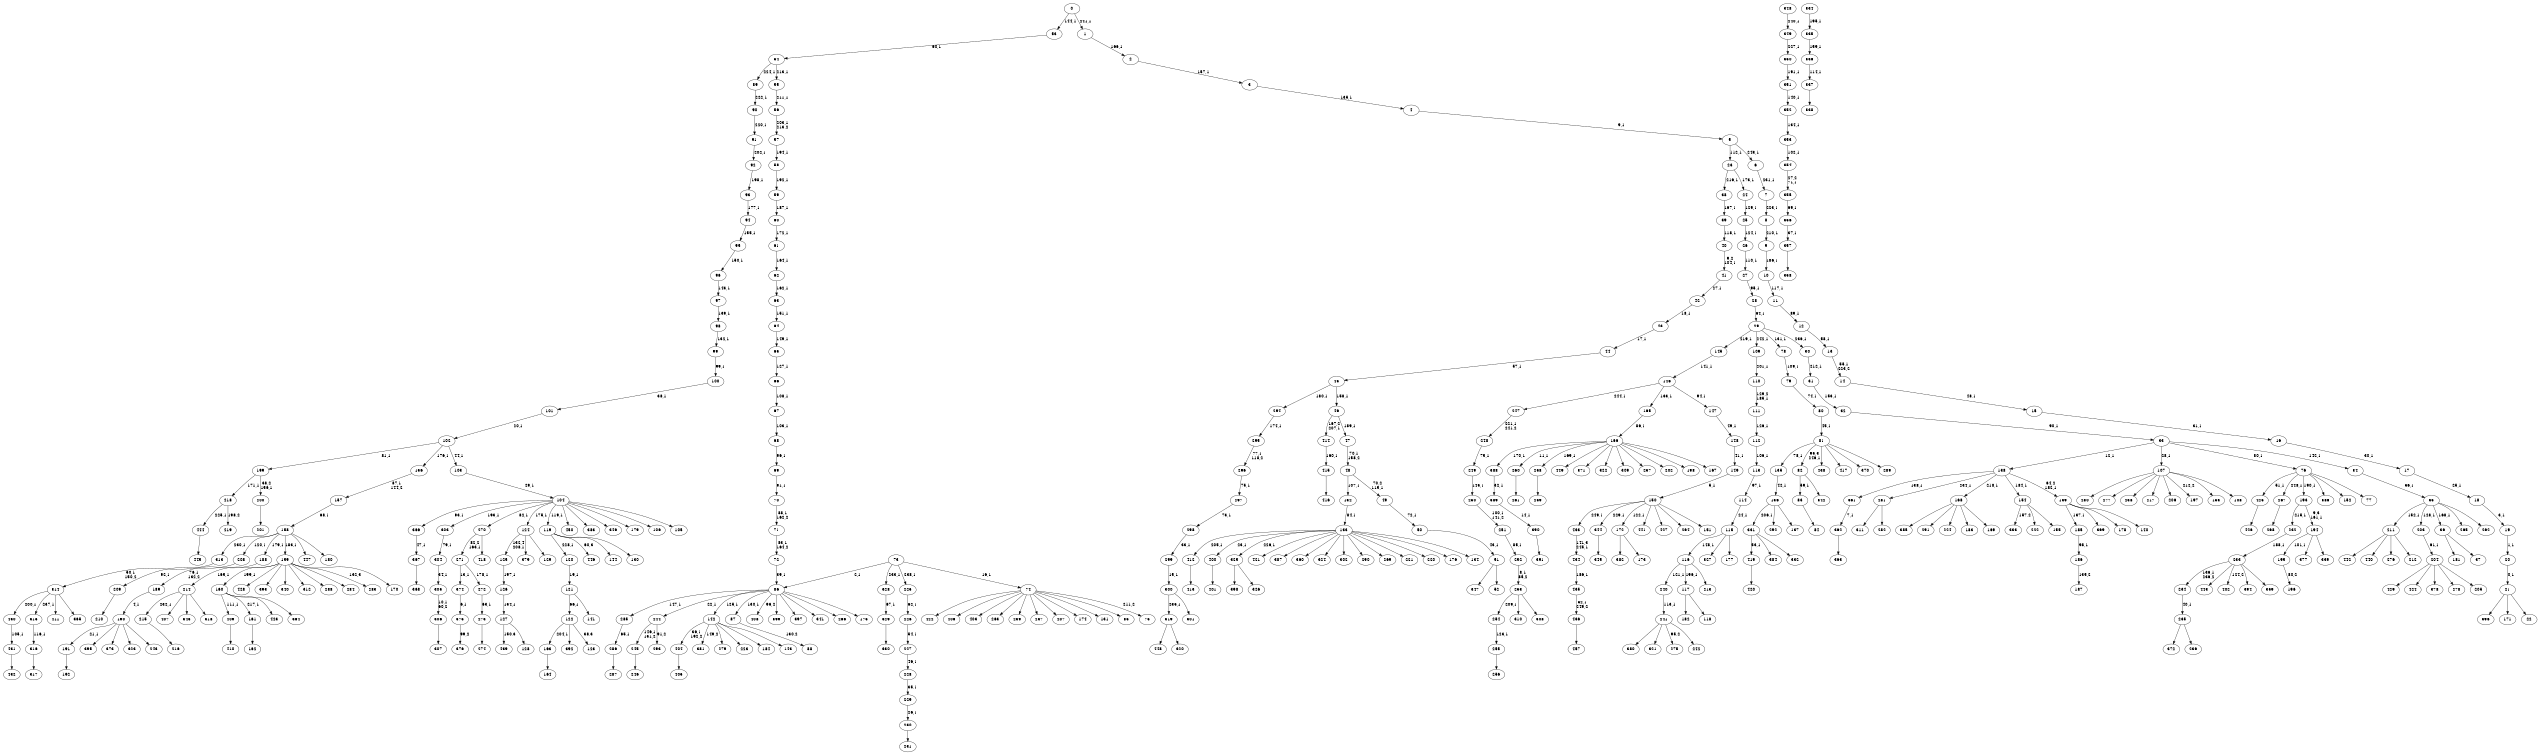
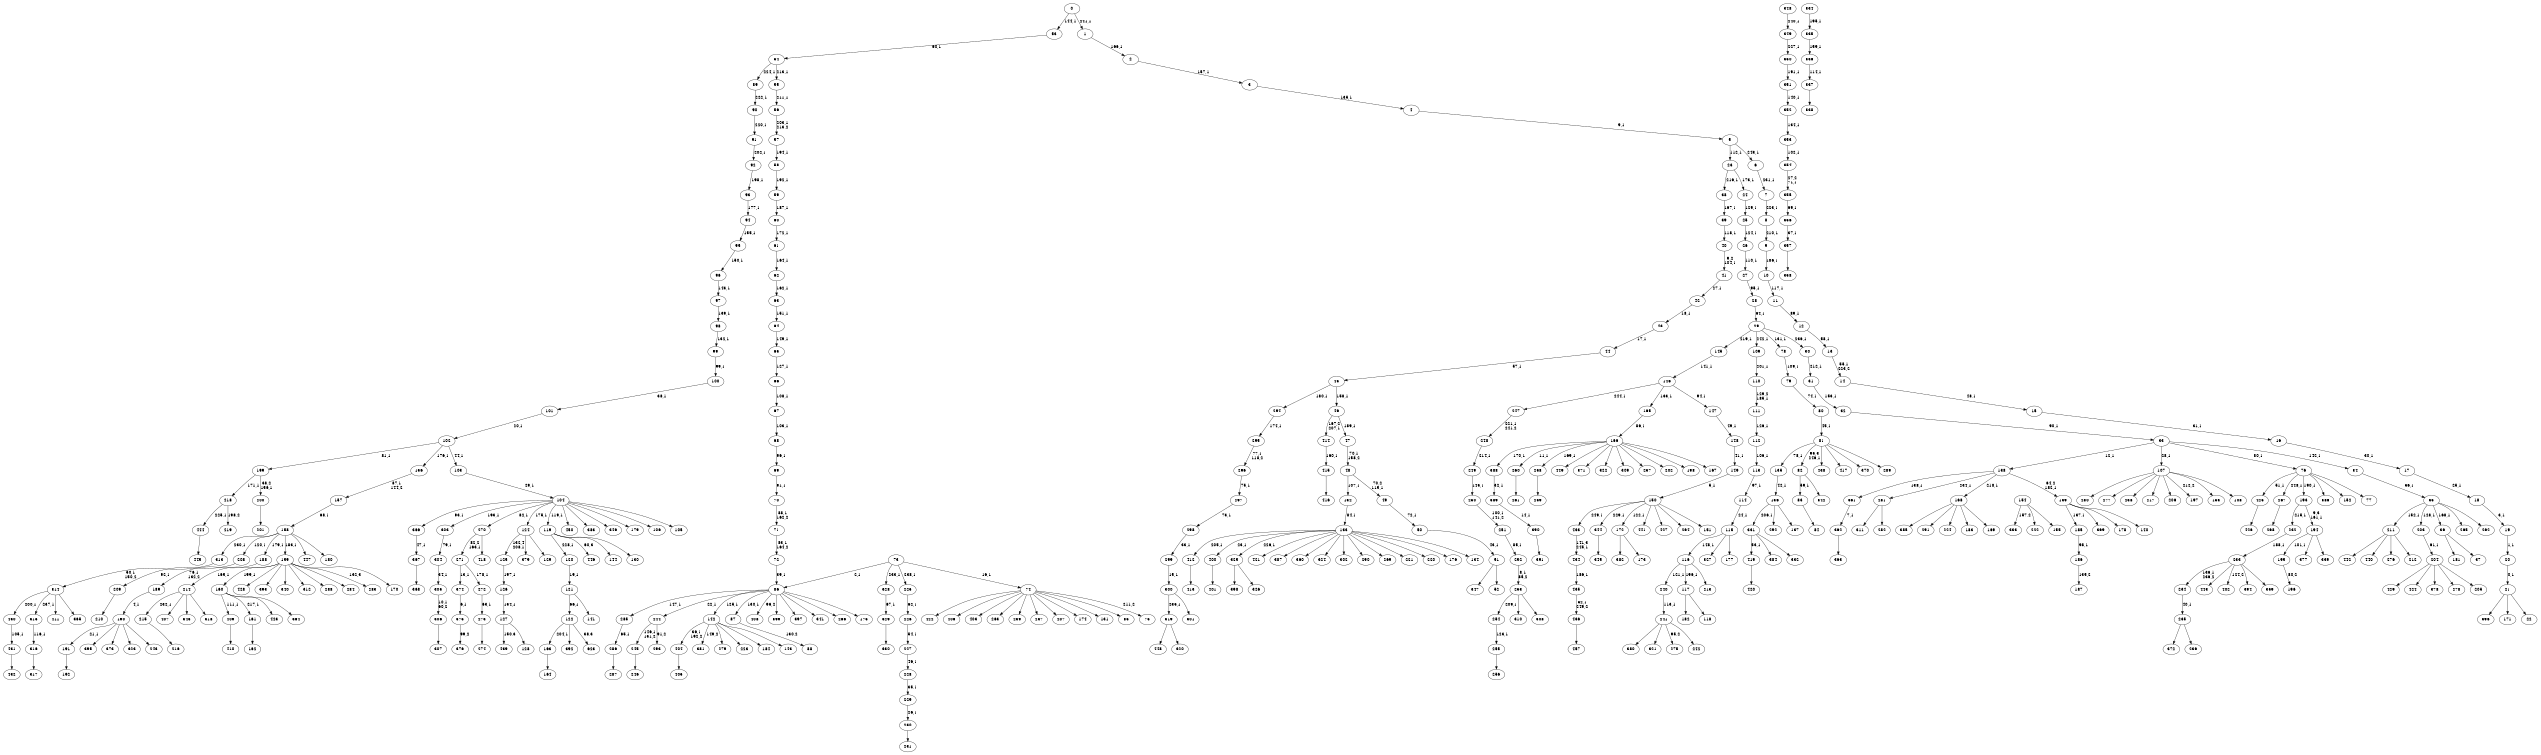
(1485, 456) -> (1485, 456)
(2011, 484) -> none
(591, 649) -> (591, 649)
